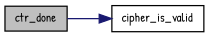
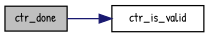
(158, 19) -> (158, 19)
